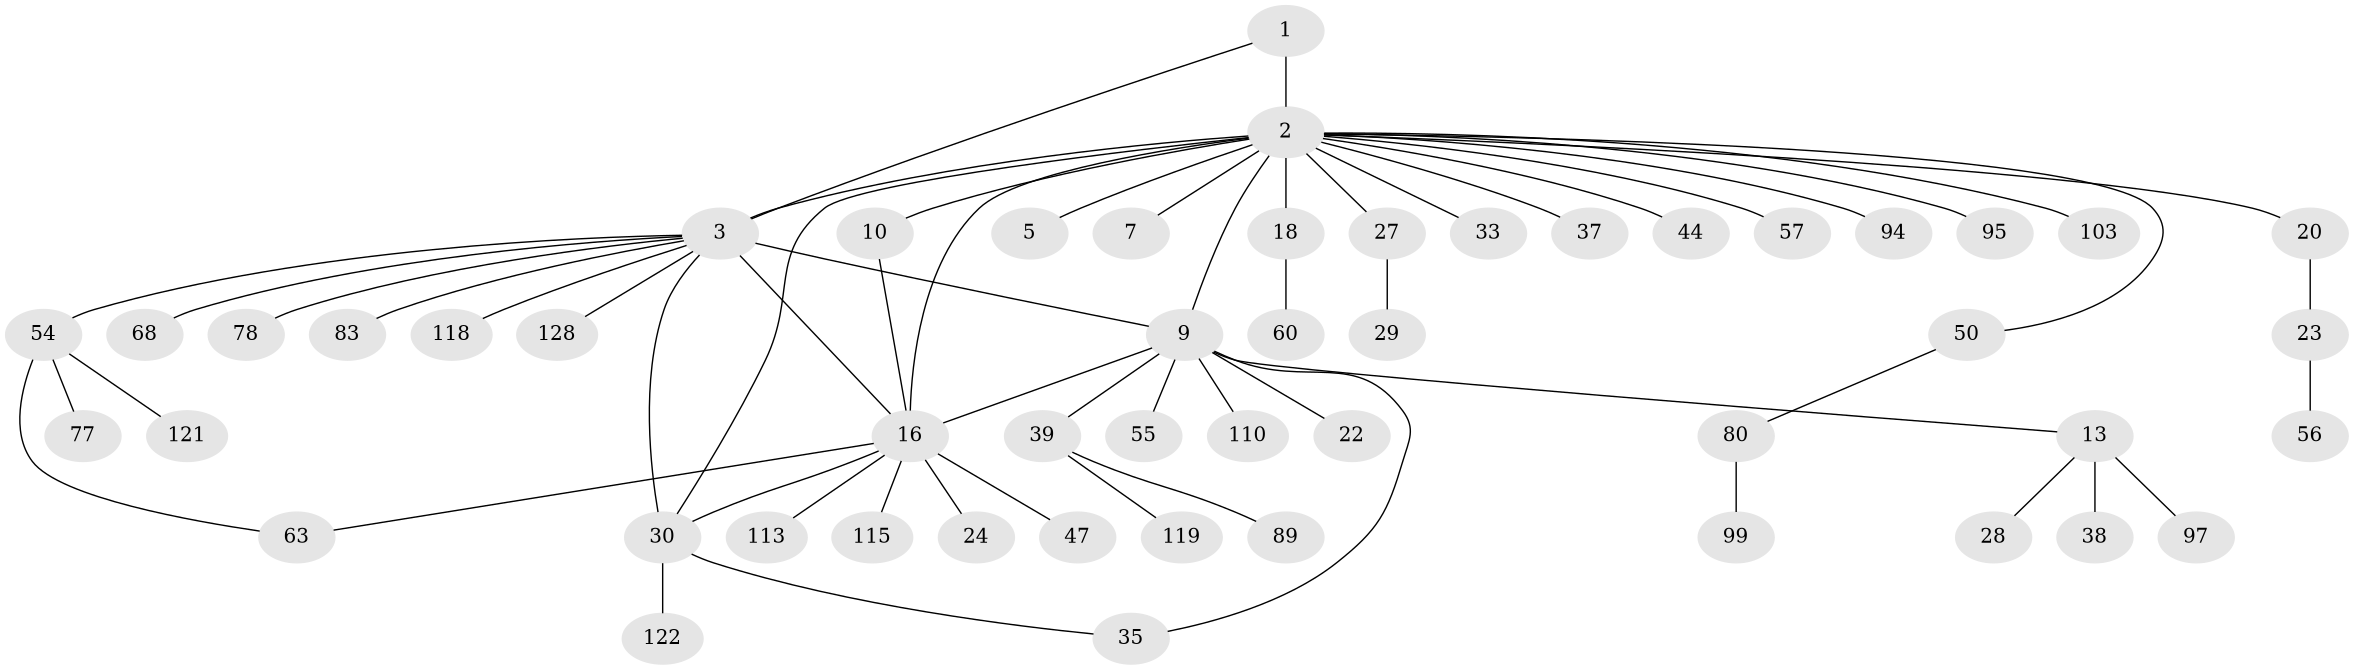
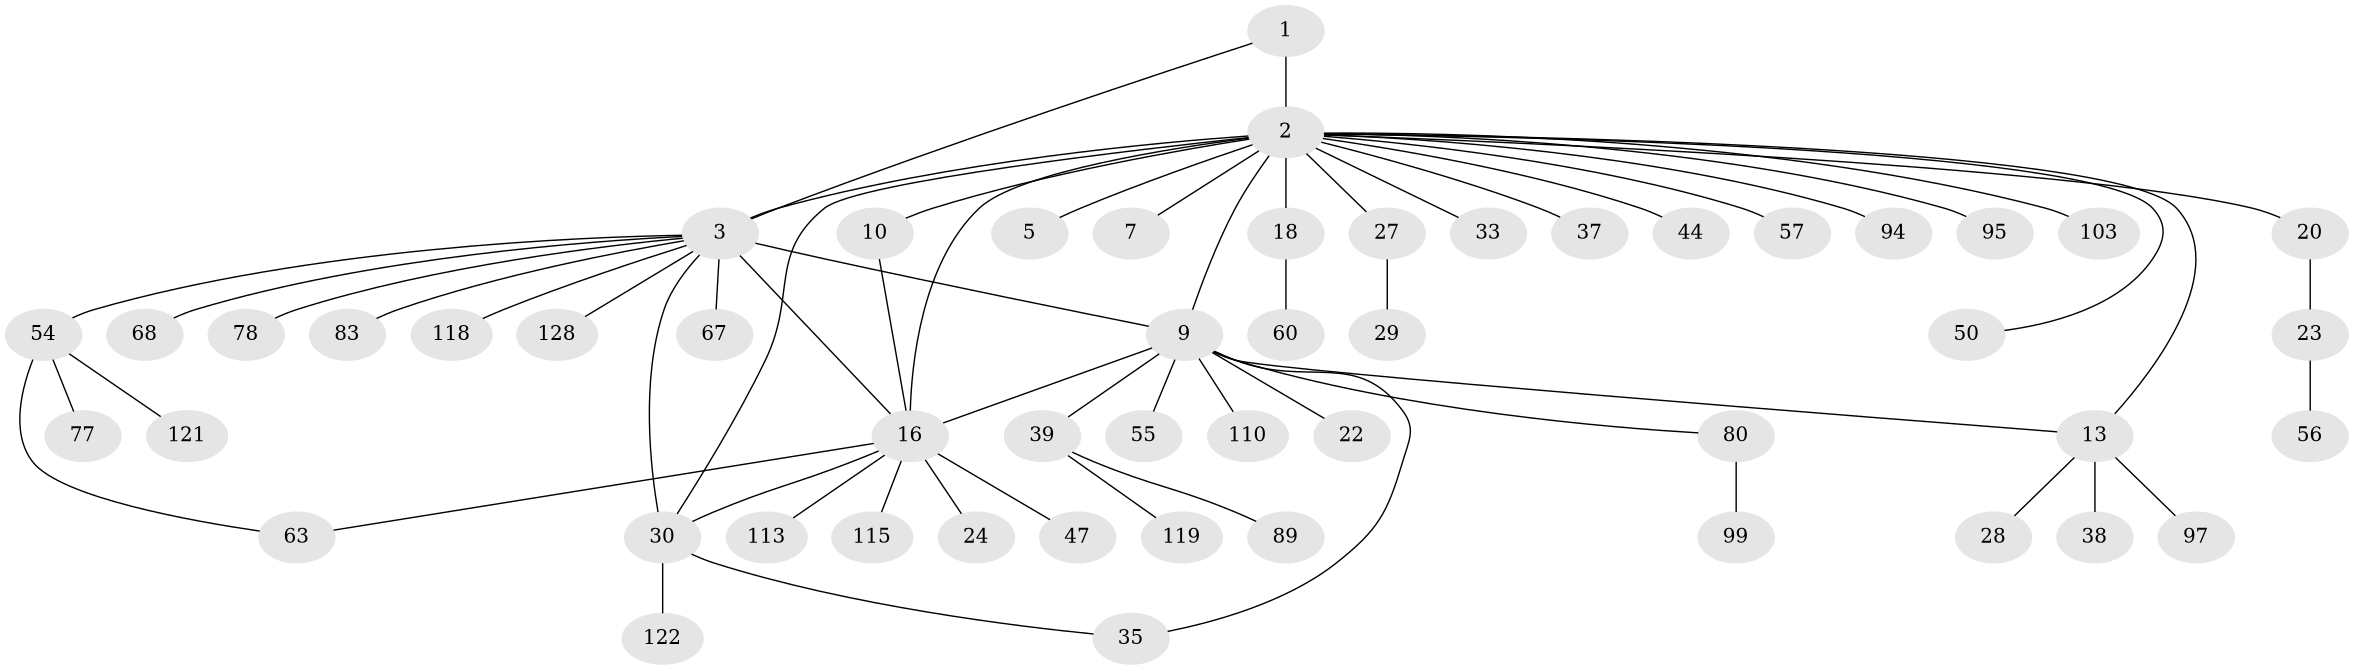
none -> (1870, 153)
none -> (715, 335)
(1852, 385) -> (1453, 407)
